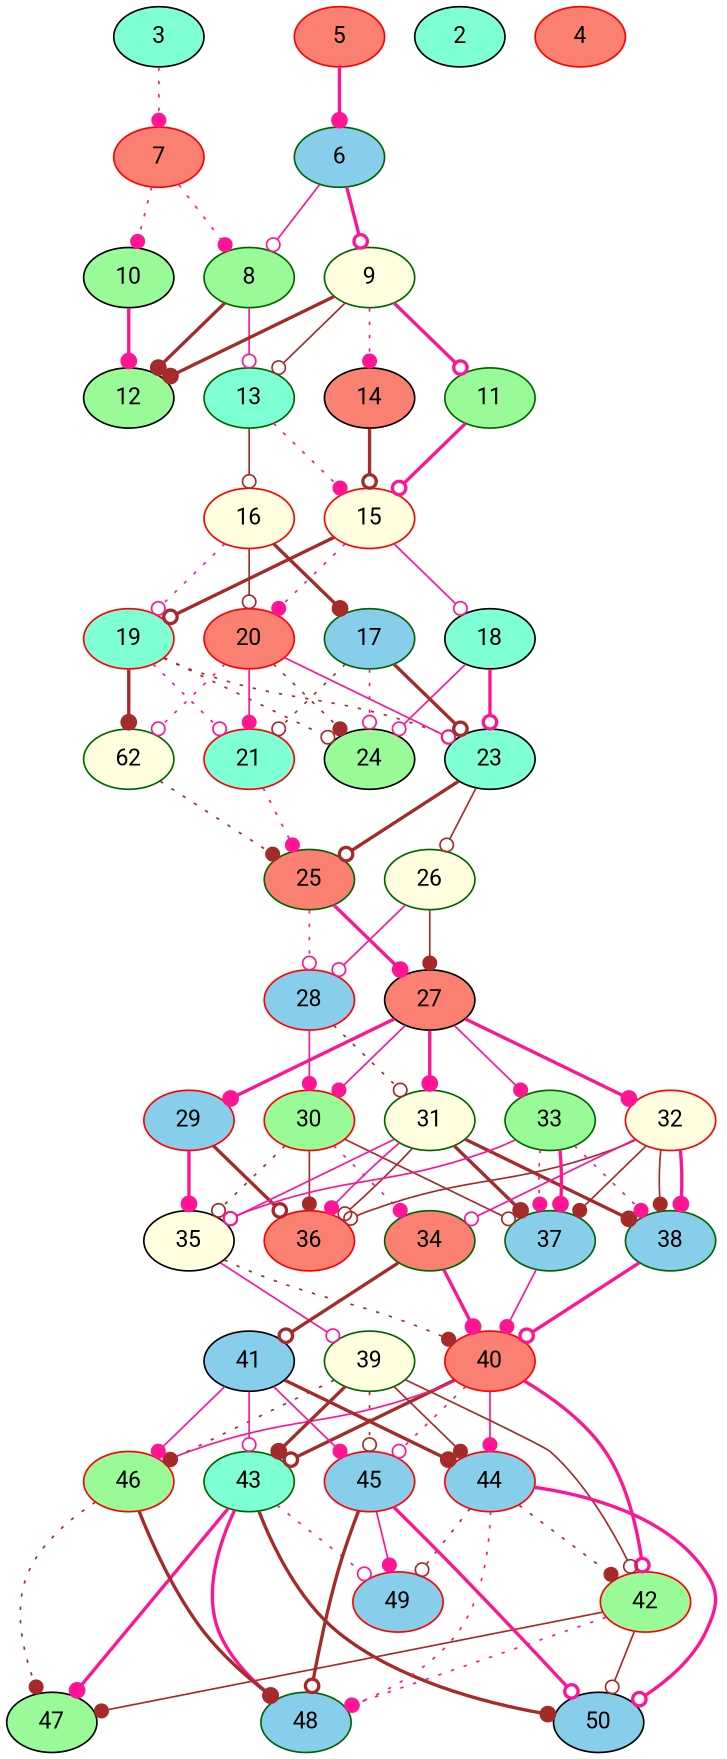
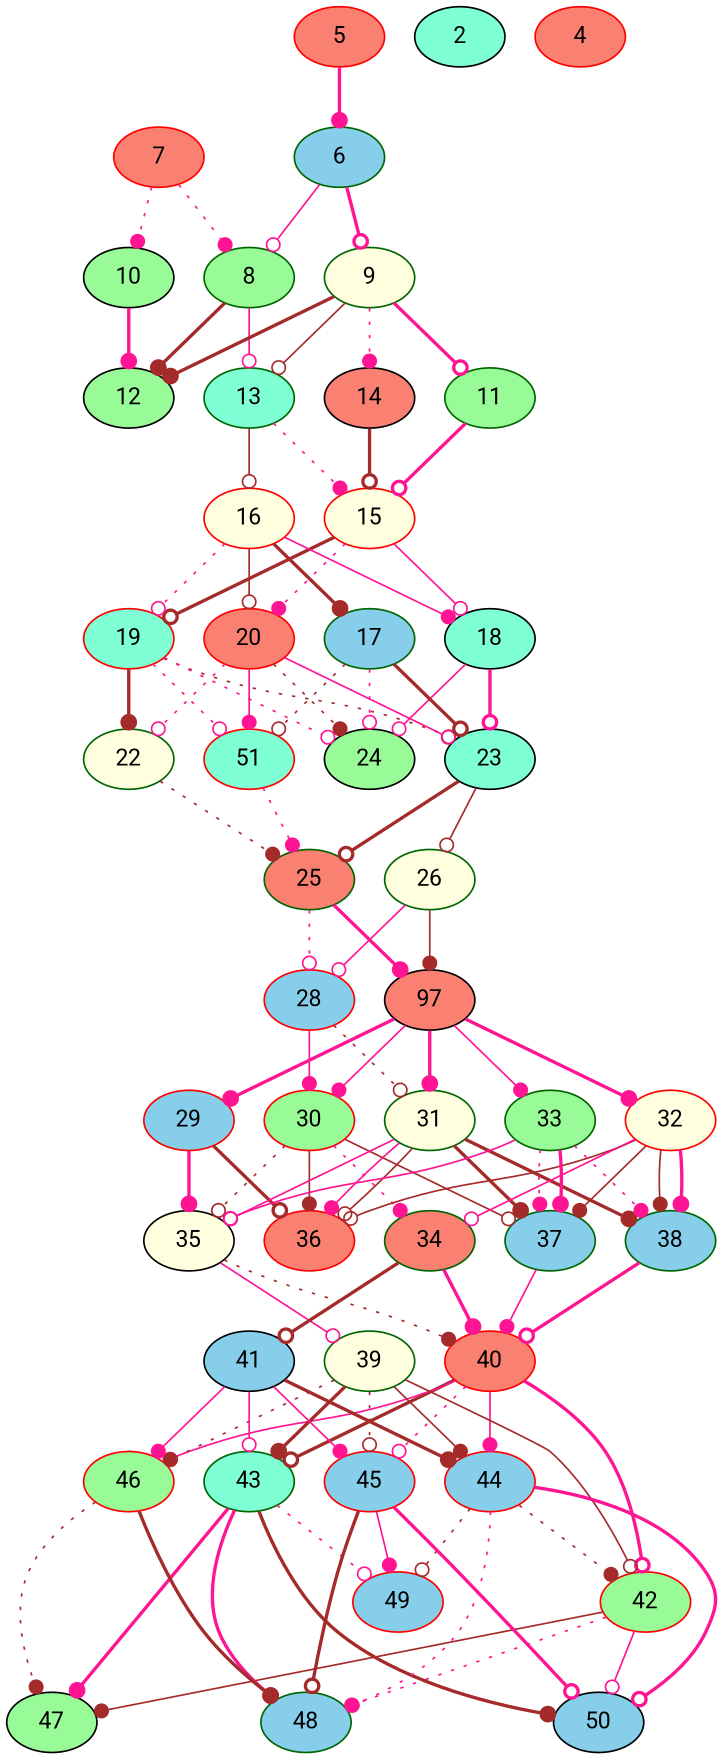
(159, 37) -> none
none -> (363, 576)
(263, 705) -> (263, 705)
(129, 759) -> (129, 759)
(249, 759) -> (249, 759)
(430, 1000) -> (430, 1000)
(625, 1656) -> (625, 1656)
